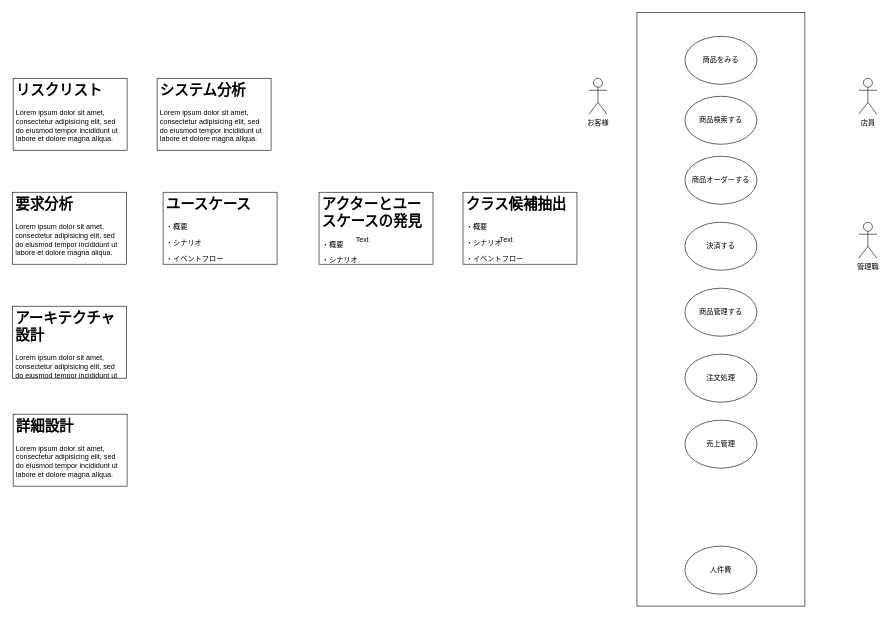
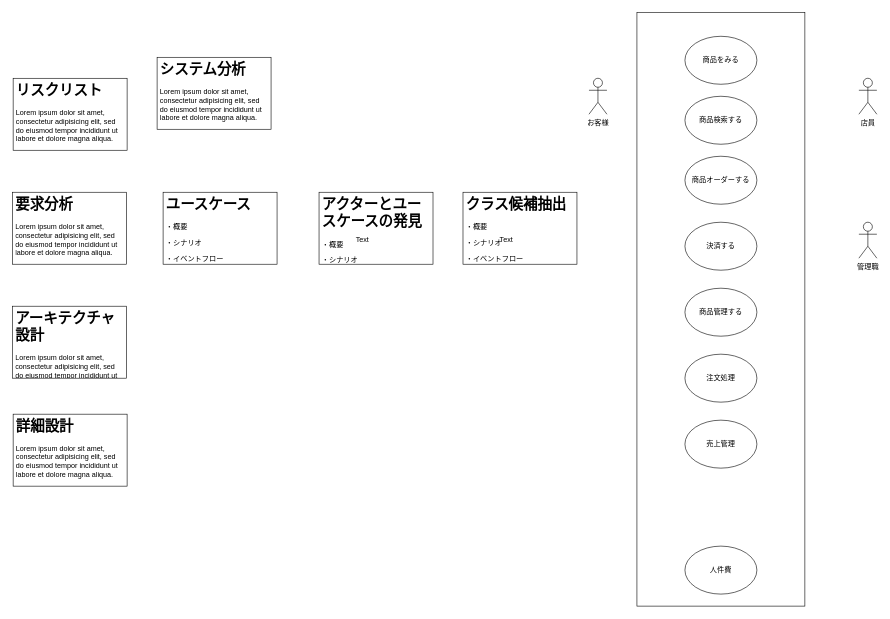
(214, 114) -> (214, 93)
